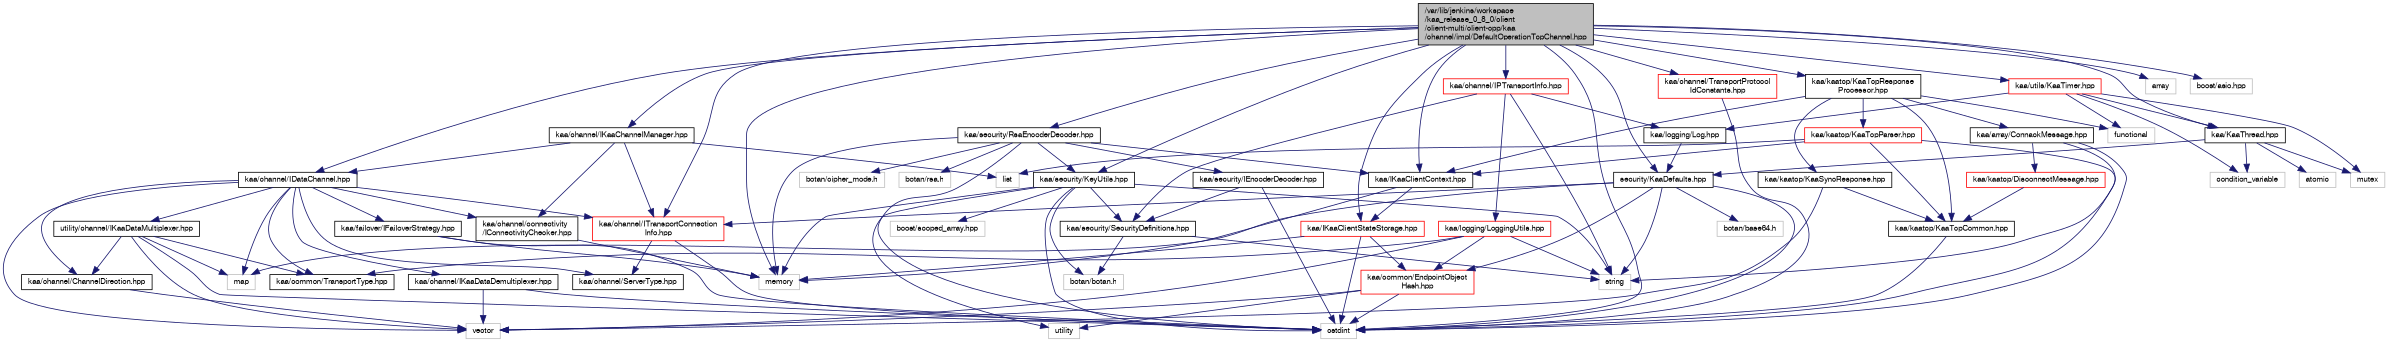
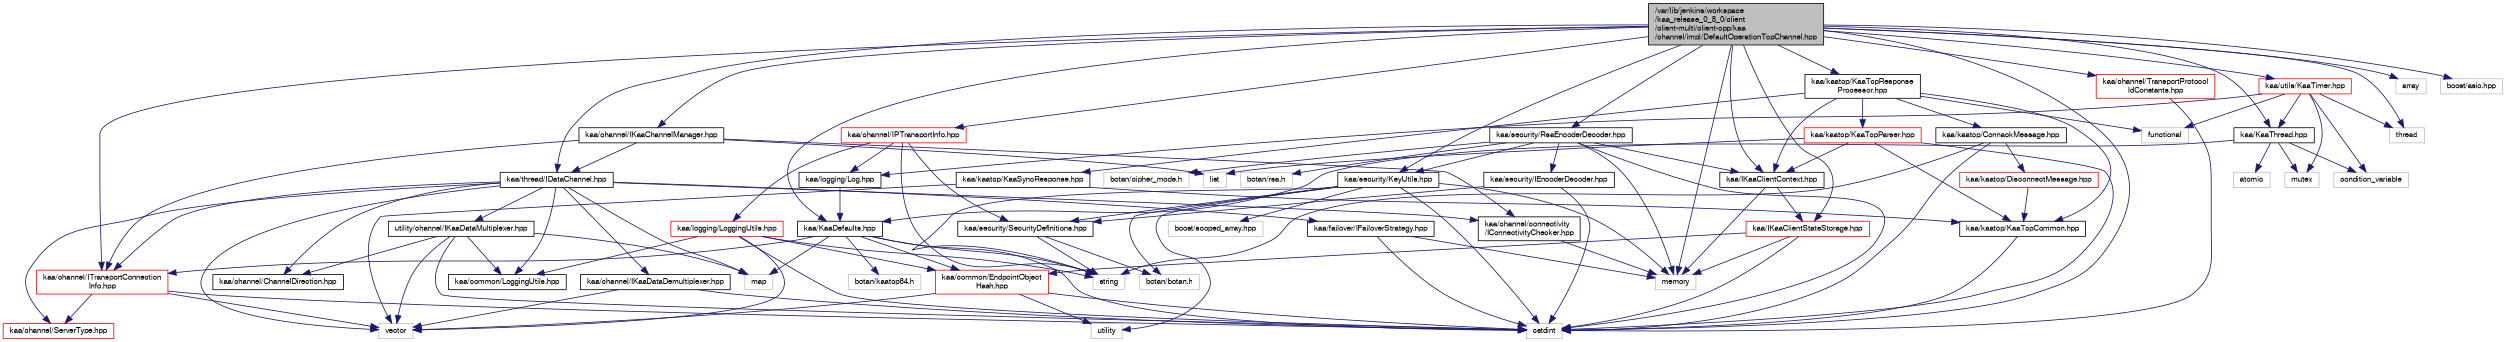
(2032, 135) -> (2001, 135)
none -> (2407, 135)
(298, 180) -> (557, 180)
(1663, 180) -> (840, 229)
(1750, 229) -> (885, 282)
(332, 282) -> (507, 282)
(628, 282) -> (58, 331)
(294, 310) -> (269, 310)
none -> (1120, 316)
